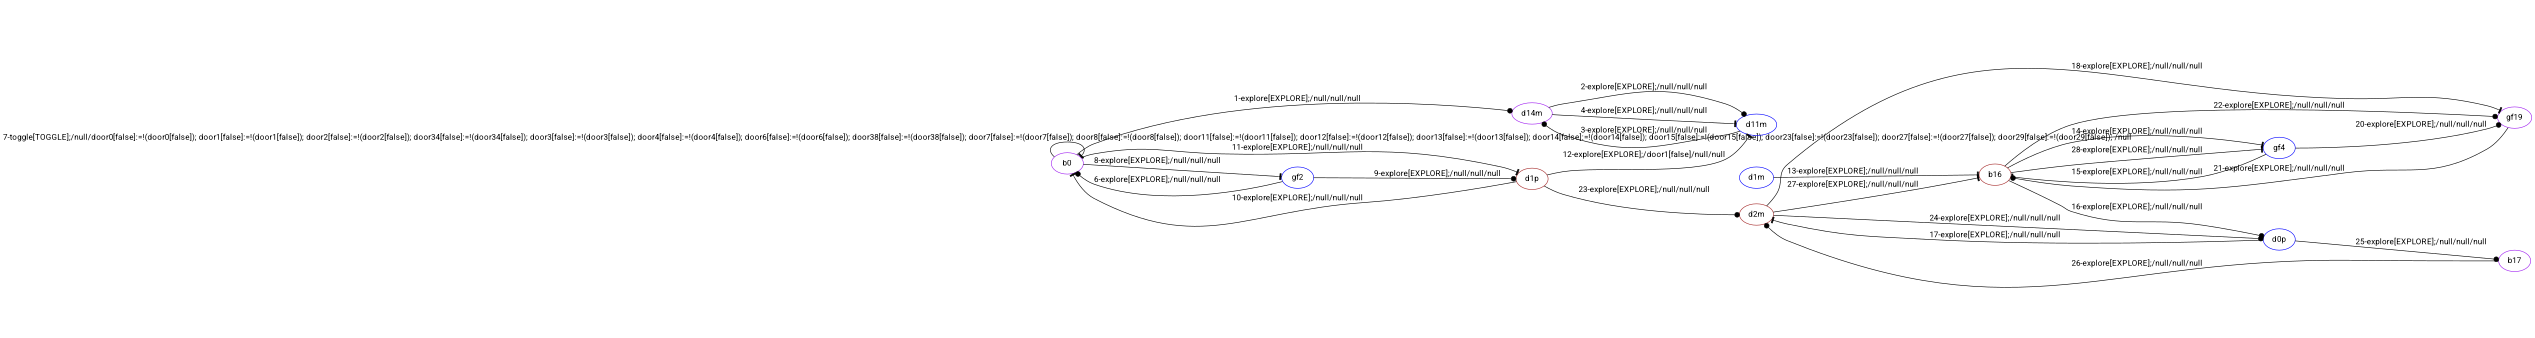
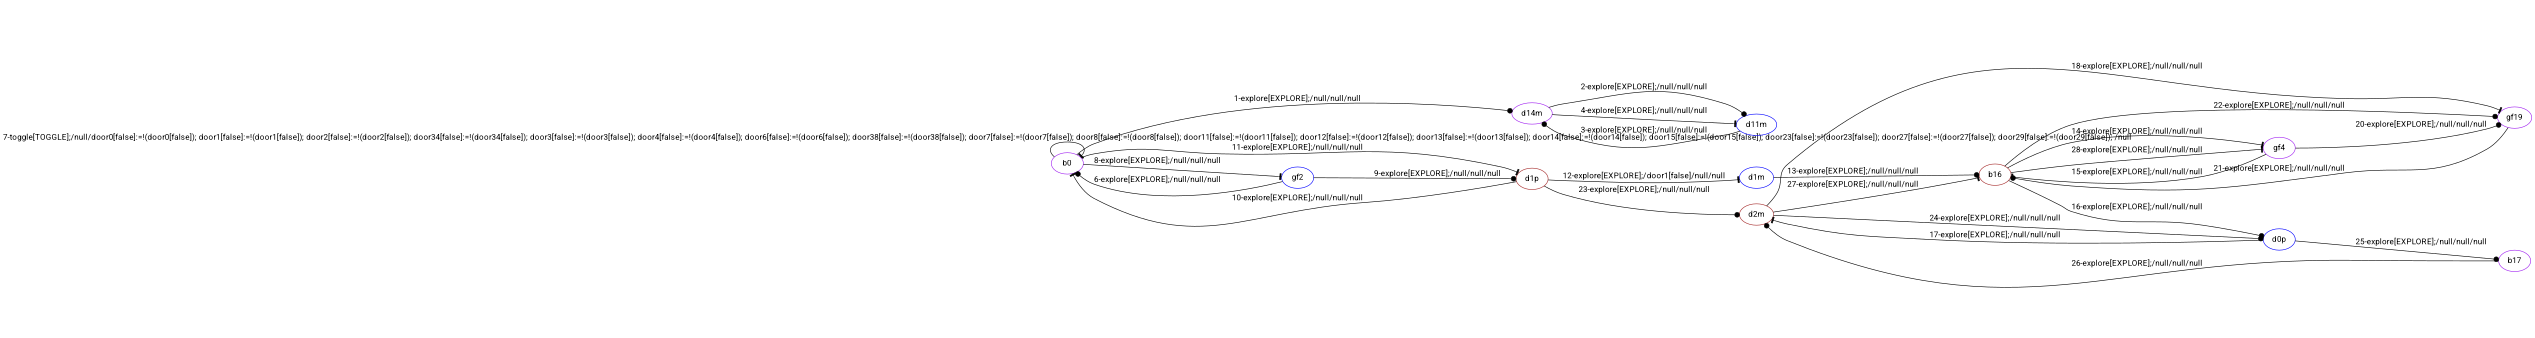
(2279, 148) -> (2279, 148)
(1653, 169) -> (1642, 183)
(1875, 176) -> (1875, 176)
